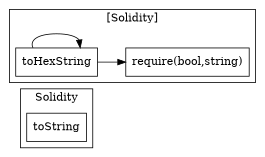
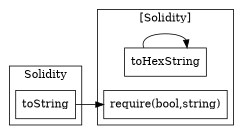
(108, 62) -> (87, 105)
